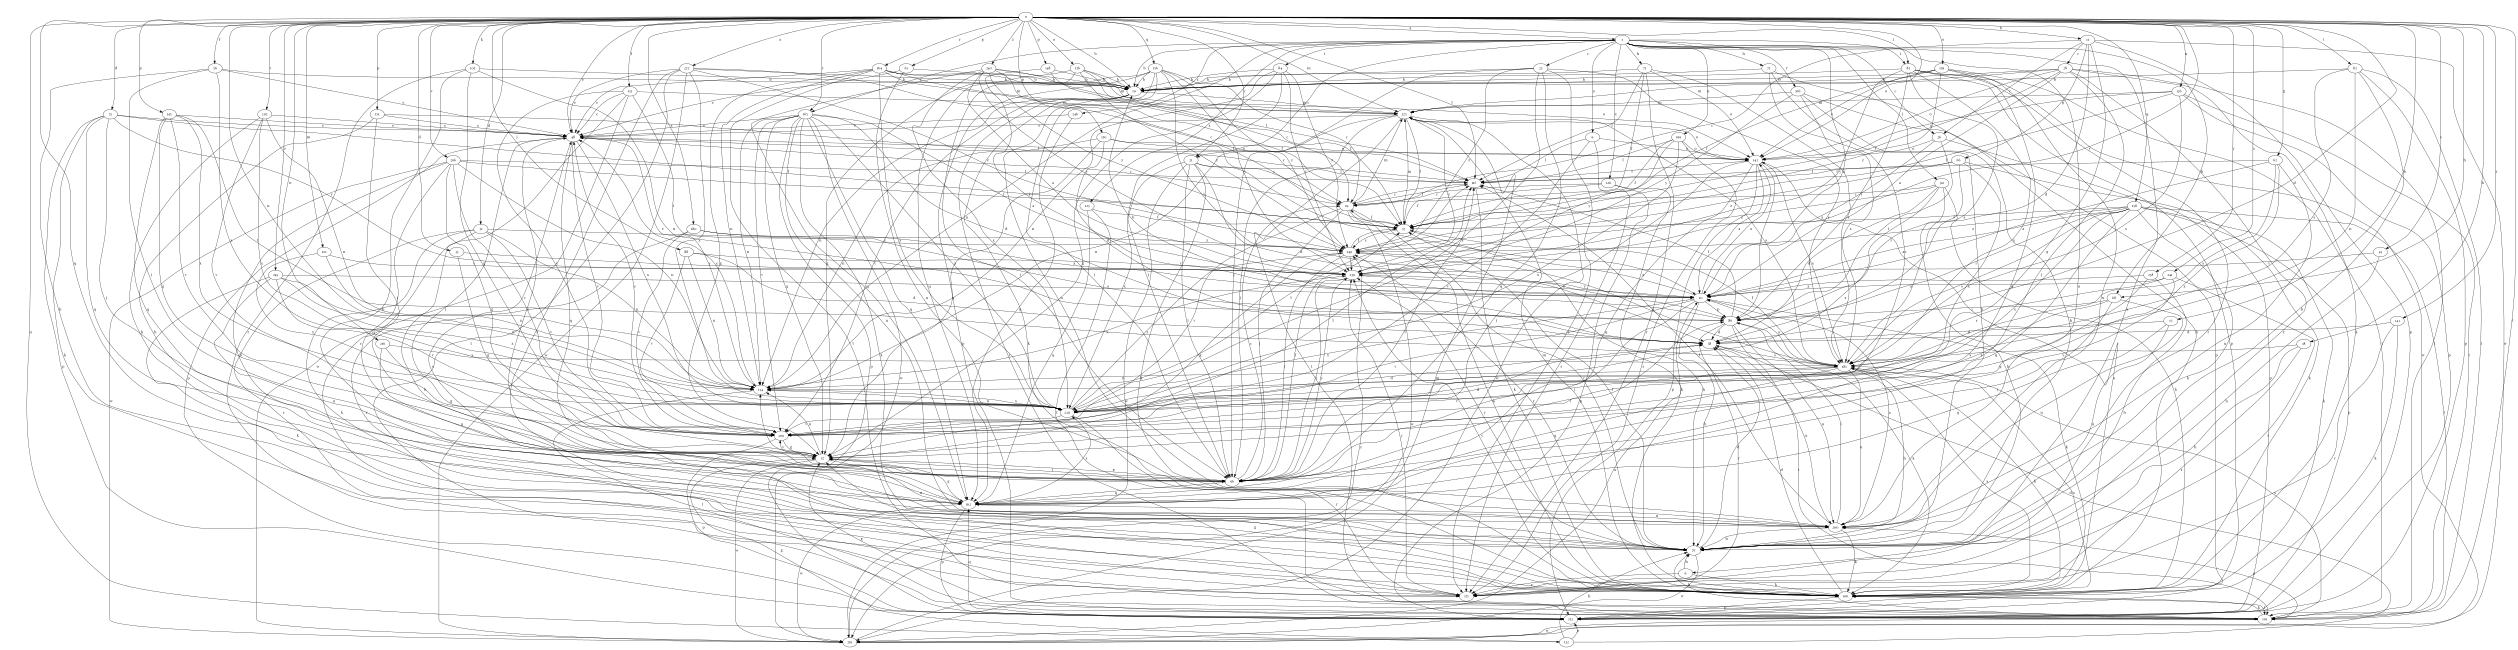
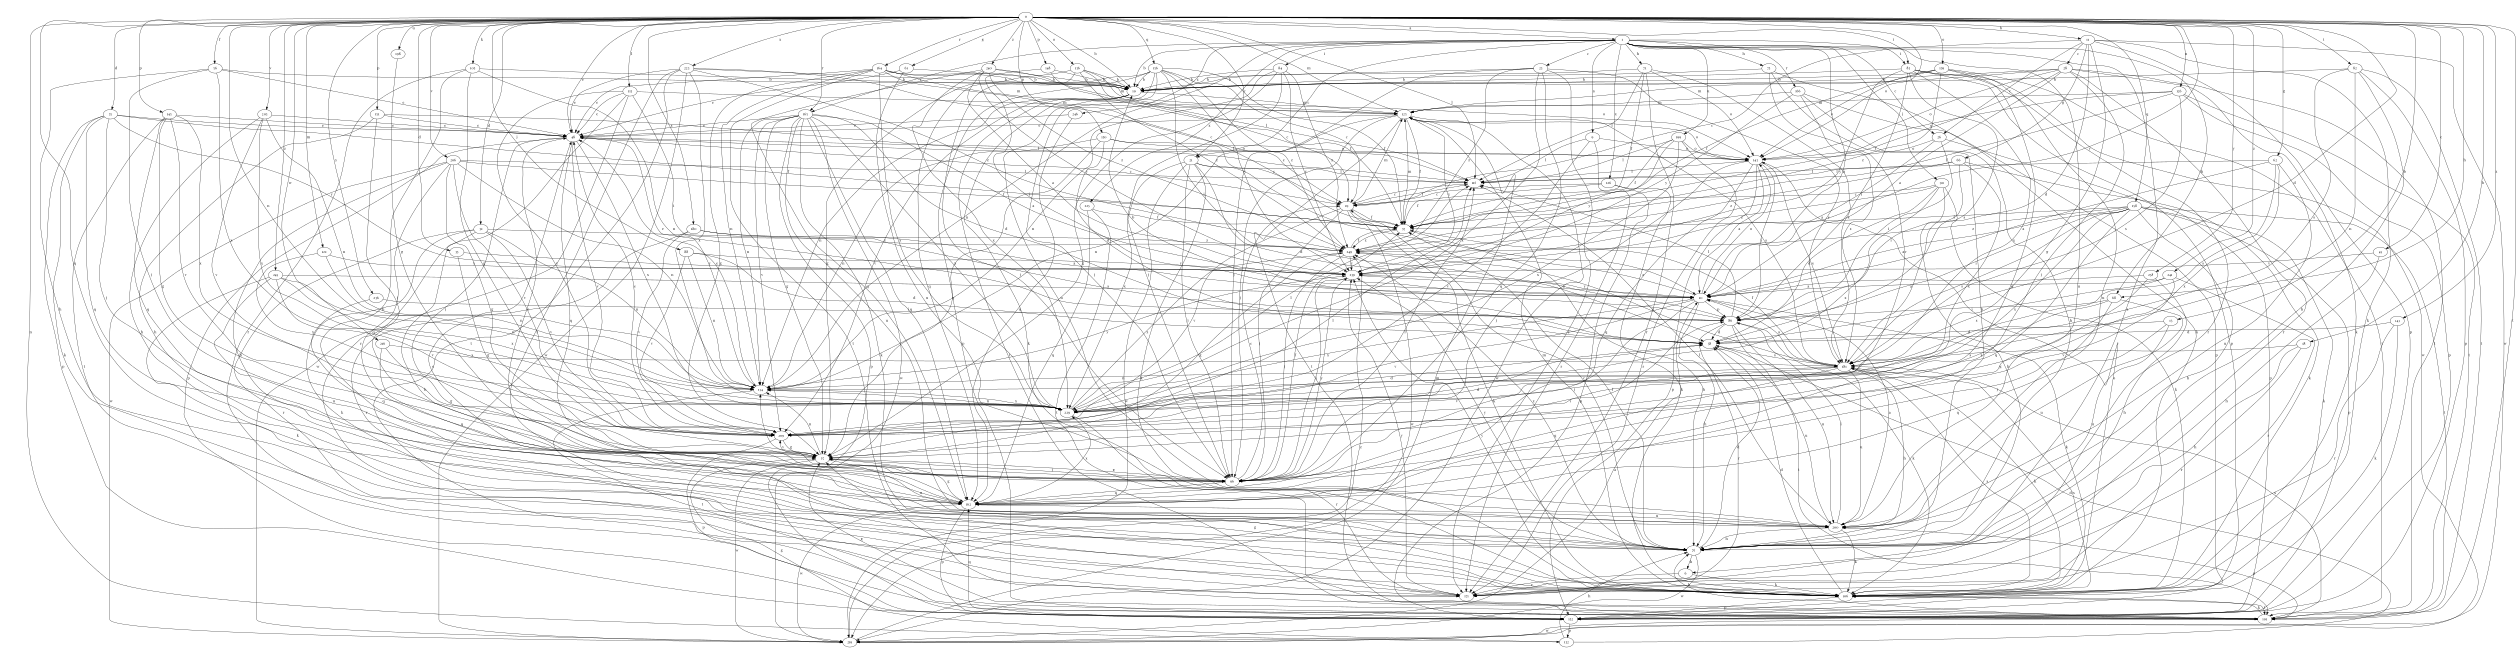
none -> (398, 54)
(1193, 124) -> (1316, 121)
none -> (376, 298)
(1003, 324) -> (878, 589)
(931, 419) -> none
(1560, 496) -> (2353, 406)
(1685, 562) -> (1690, 561)
(1577, 633) -> (1569, 631)
